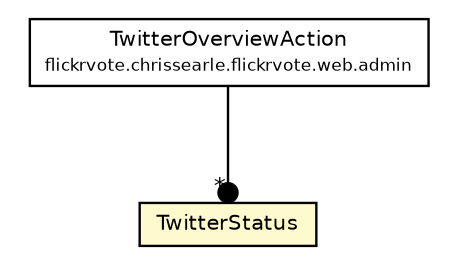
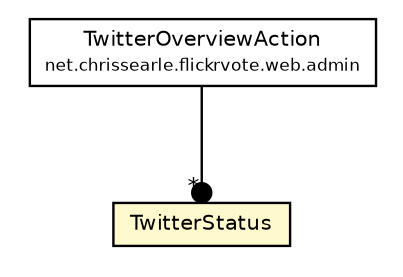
(229, 66) -> (203, 66)
